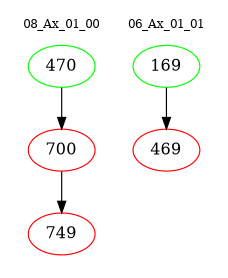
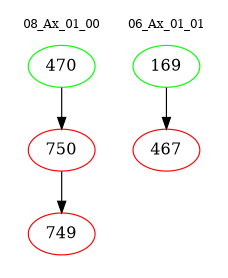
(62, 150) -> (62, 150)
(166, 150) -> (166, 150)
